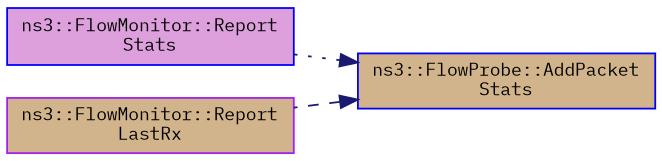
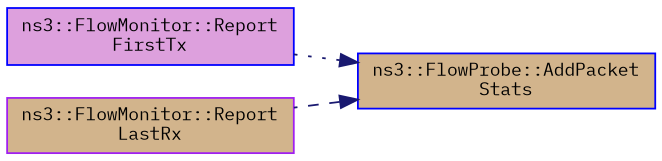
(150, 37) -> (150, 37)
